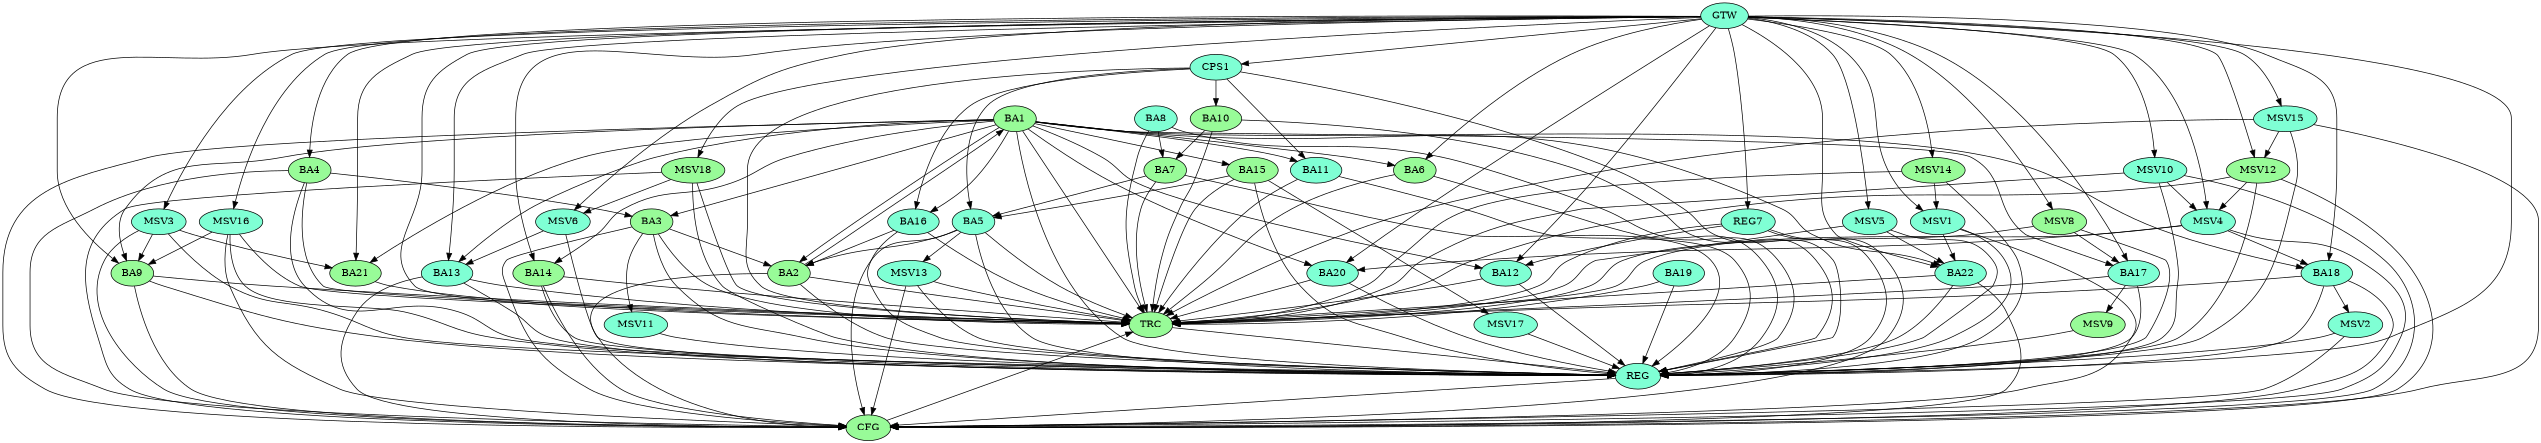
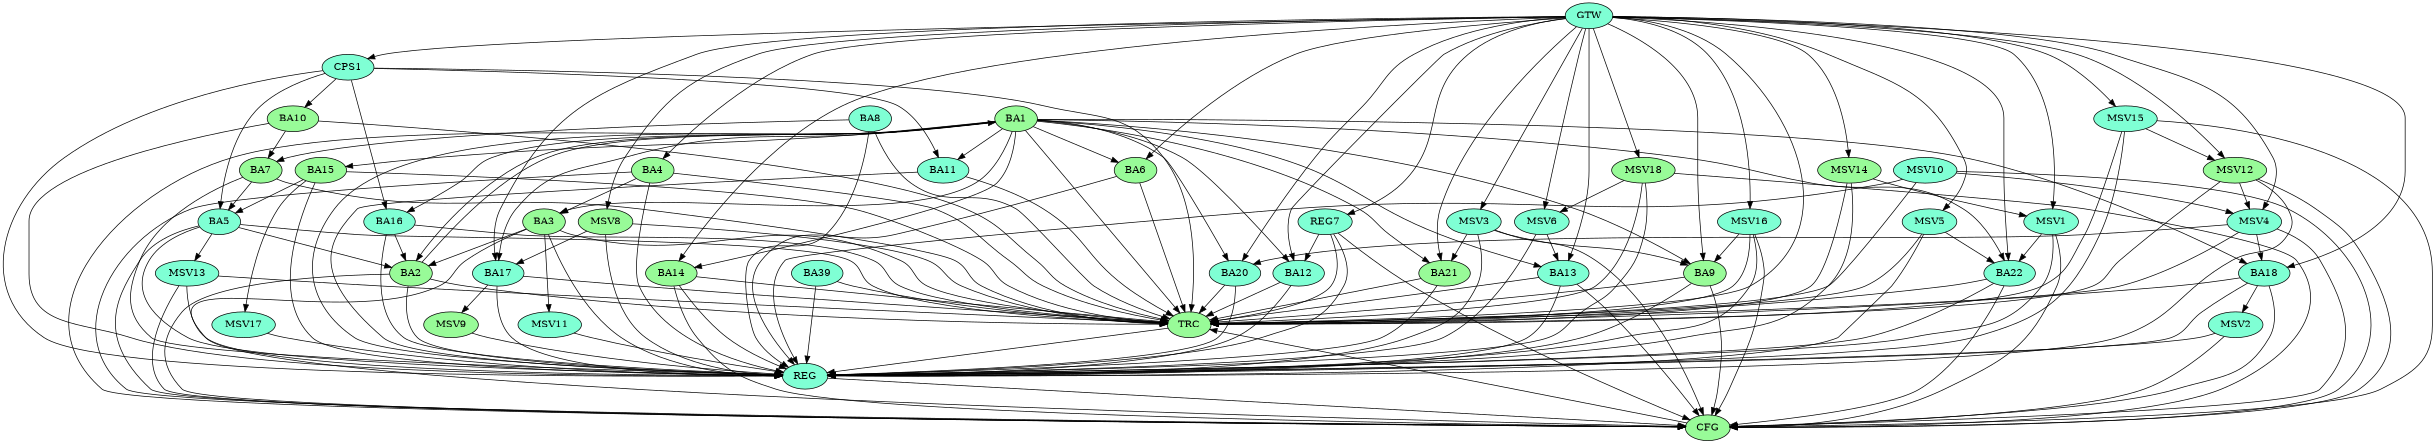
(2102, 50) -> none
(2510, 233) -> (1226, 358)
(1679, 273) -> (817, 273)
